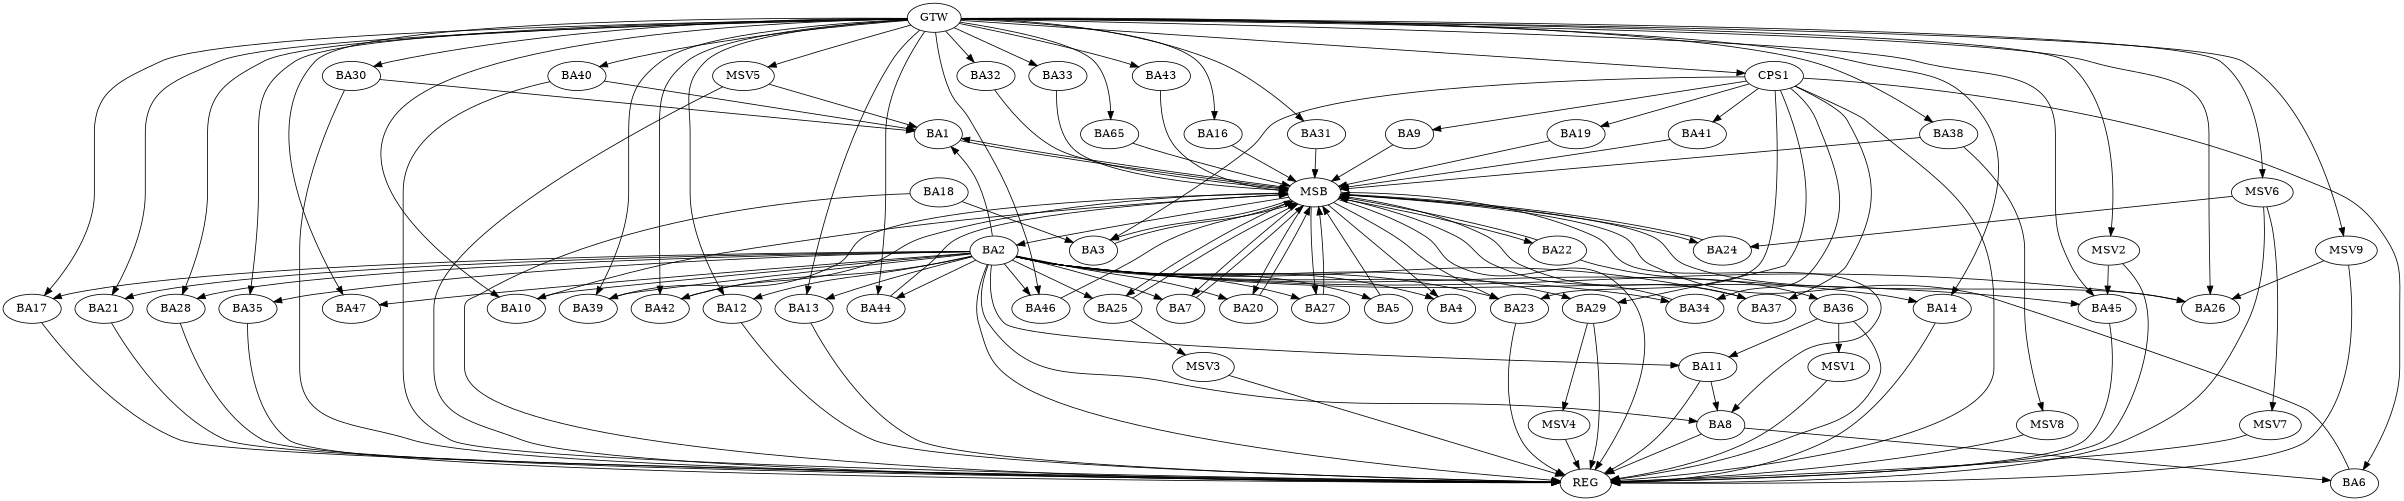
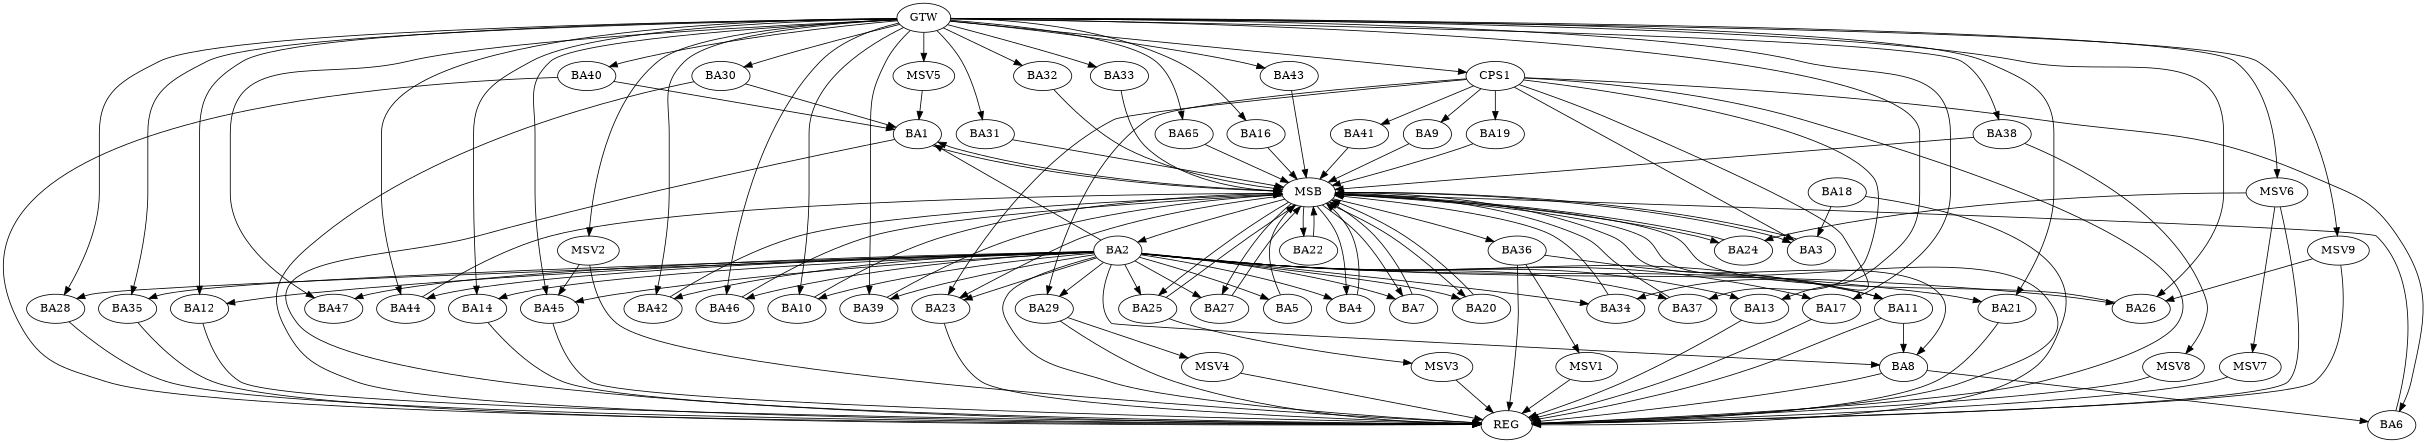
none -> (1356, 248)
(1695, 279) -> (1410, 218)
(561, 447) -> (547, 386)
